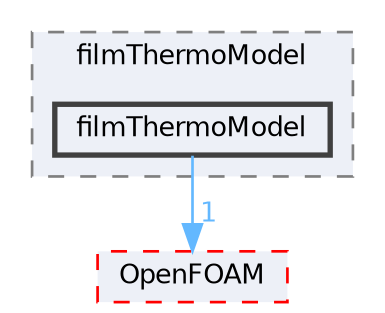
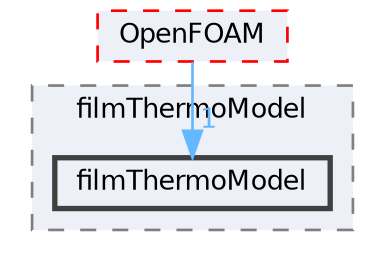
(192, 193) -> (192, 103)
